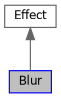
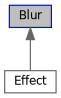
(30, 55) -> (30, 55)
